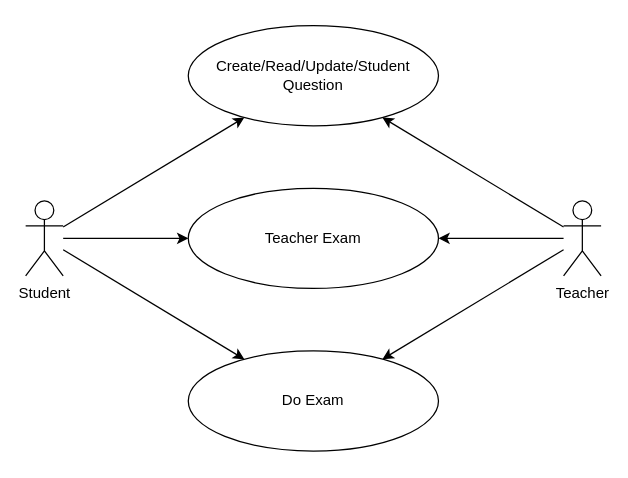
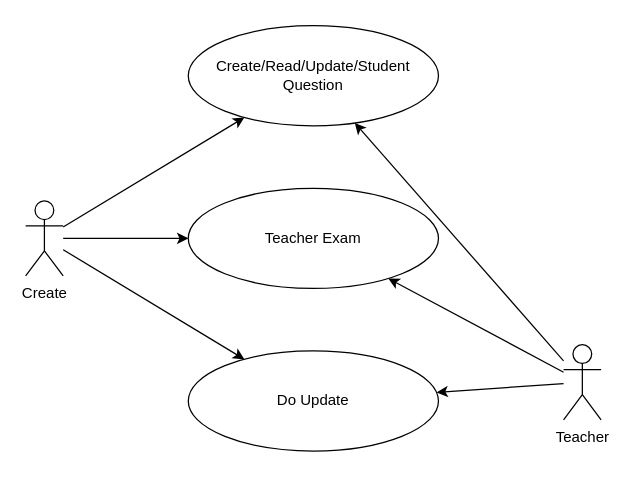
(582, 238) -> (582, 382)
(45, 293) -> (45, 293)
(313, 401) -> (313, 401)
